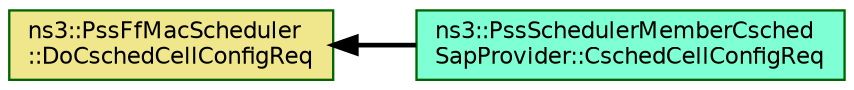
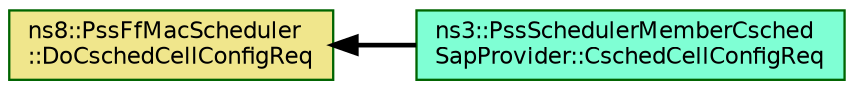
(171, 45) -> (171, 45)
